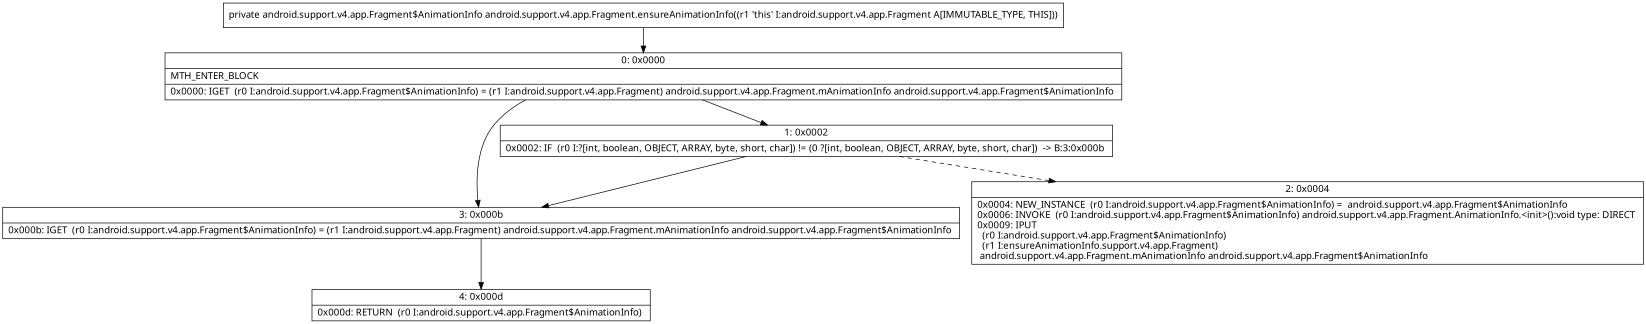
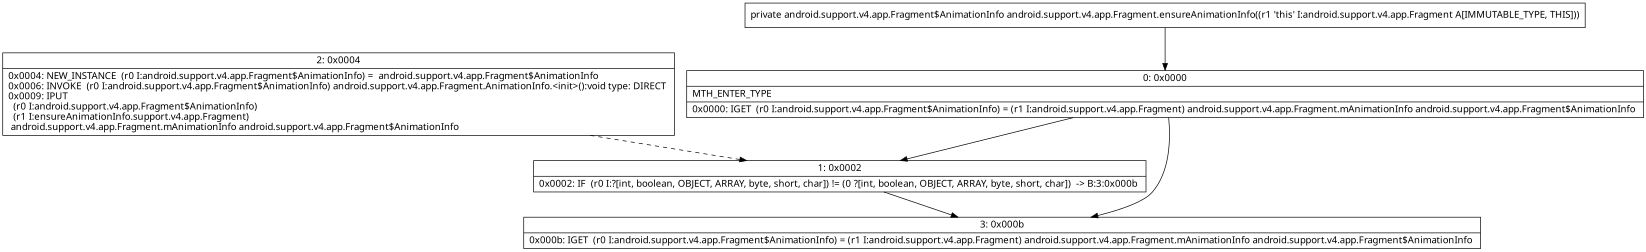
(215, 76) -> (732, 94)
(974, 169) -> (665, 147)
(481, 305) -> none
